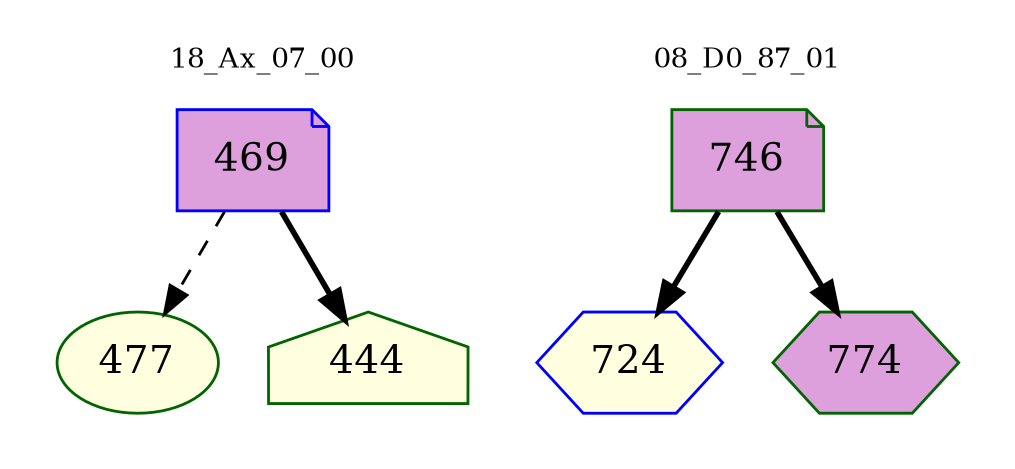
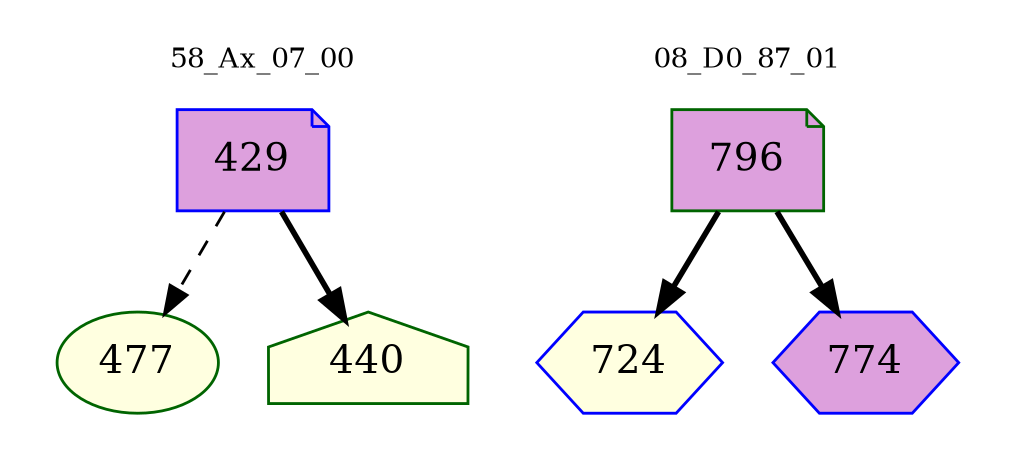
(263, 60) -> (263, 60)
(253, 160) -> (253, 160)
(748, 160) -> (748, 160)
(368, 363) -> (368, 363)
(866, 363) -> (866, 363)
